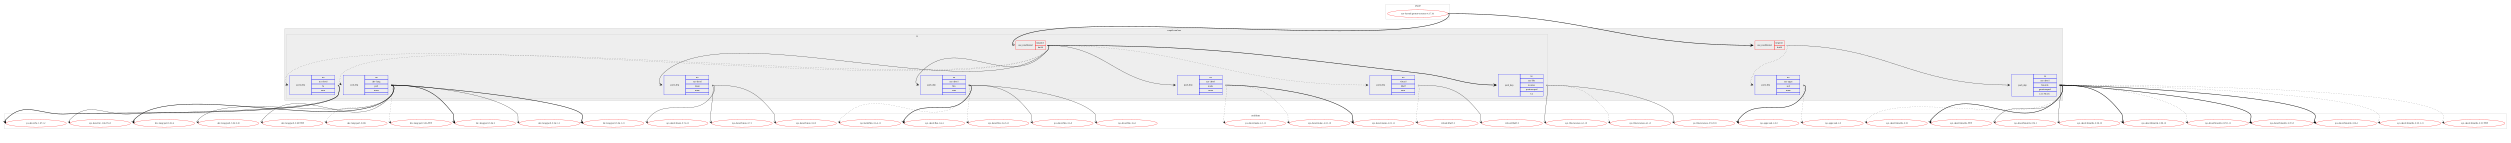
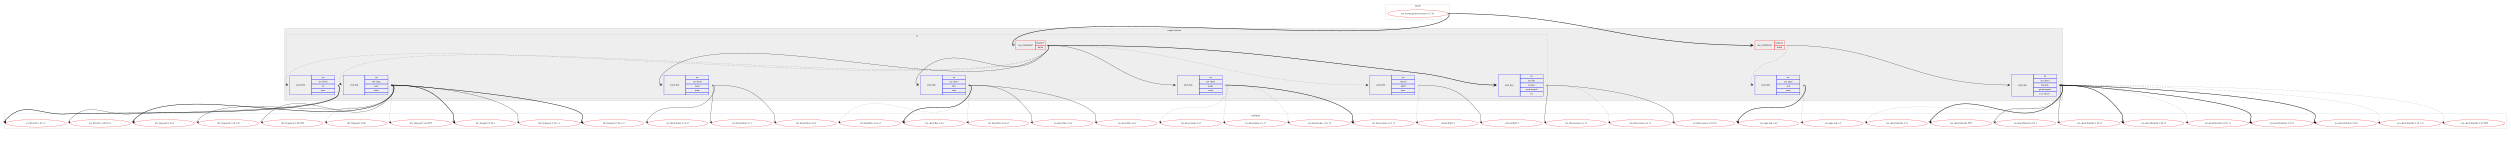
none -> (1191, 123)
